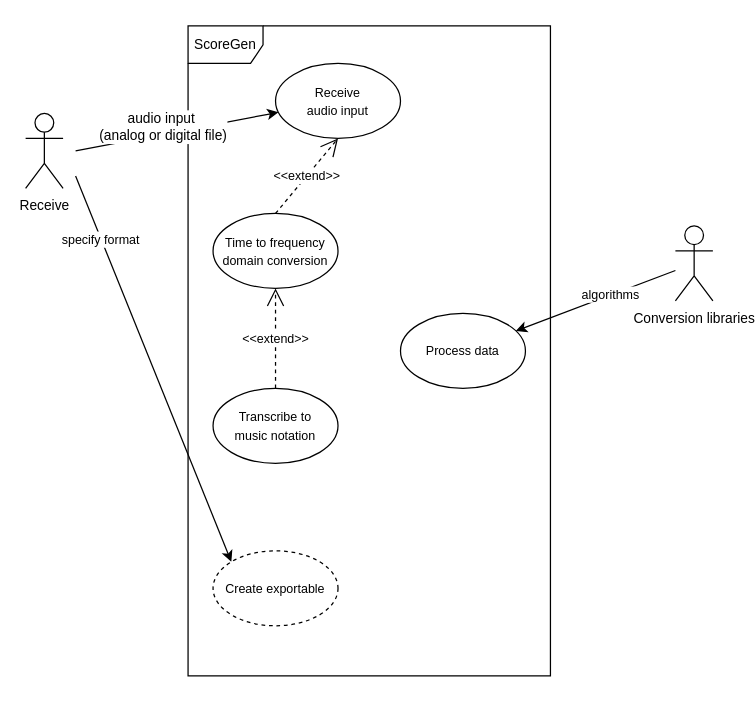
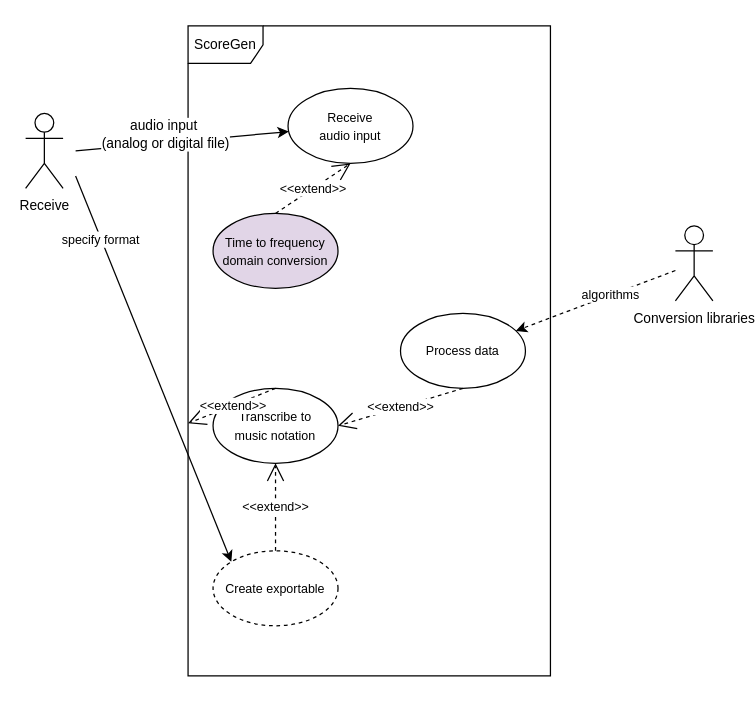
(338, 101) -> (351, 126)
(276, 251) -> (276, 251)
(556, 315) -> (556, 315)
(276, 340) -> (234, 405)
none -> (382, 412)
none -> (276, 508)
